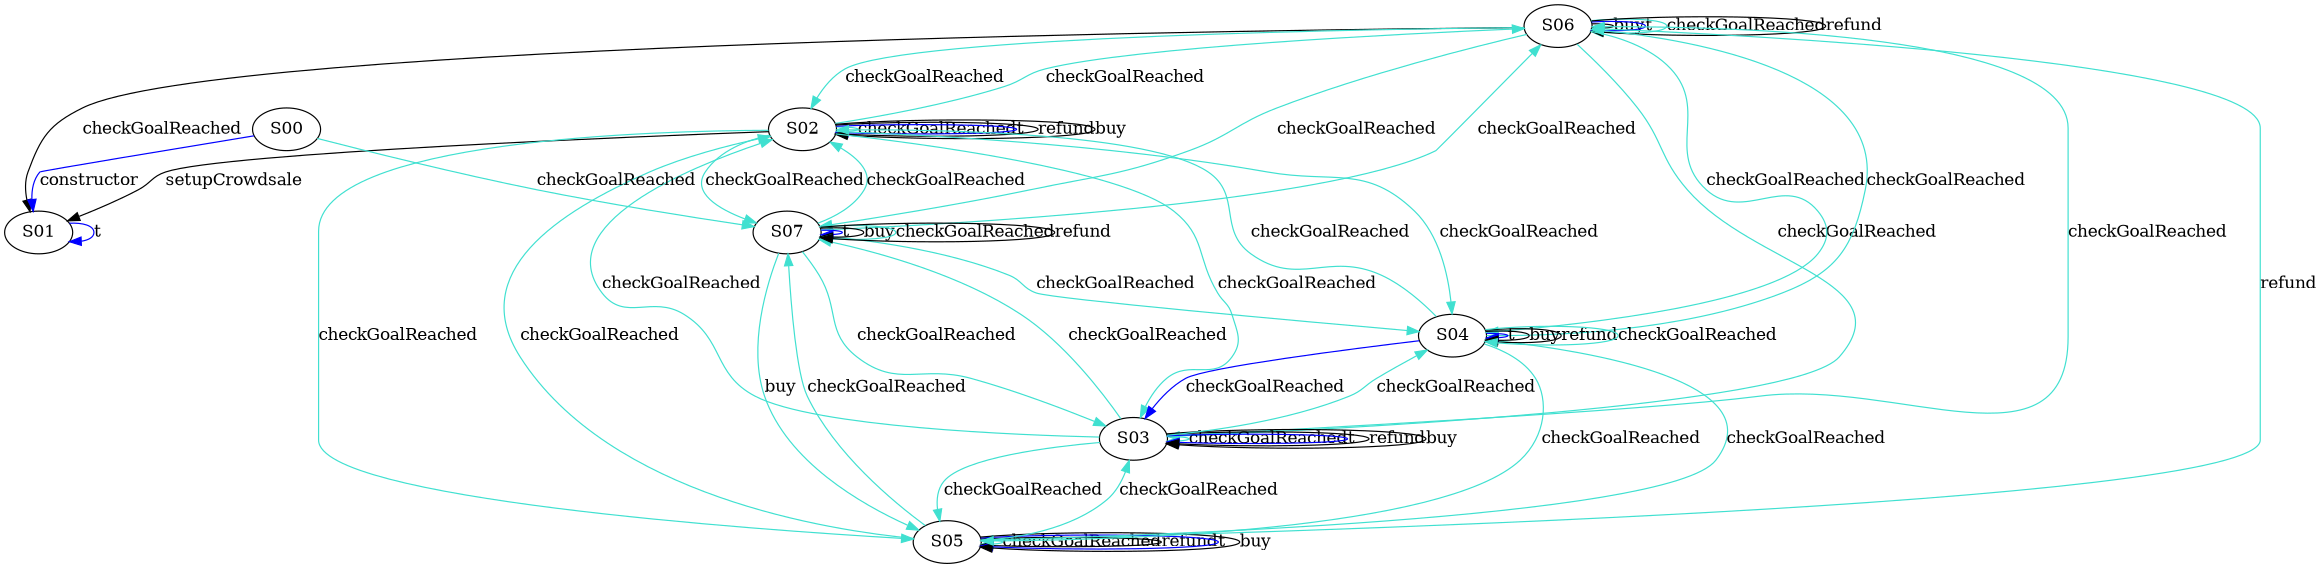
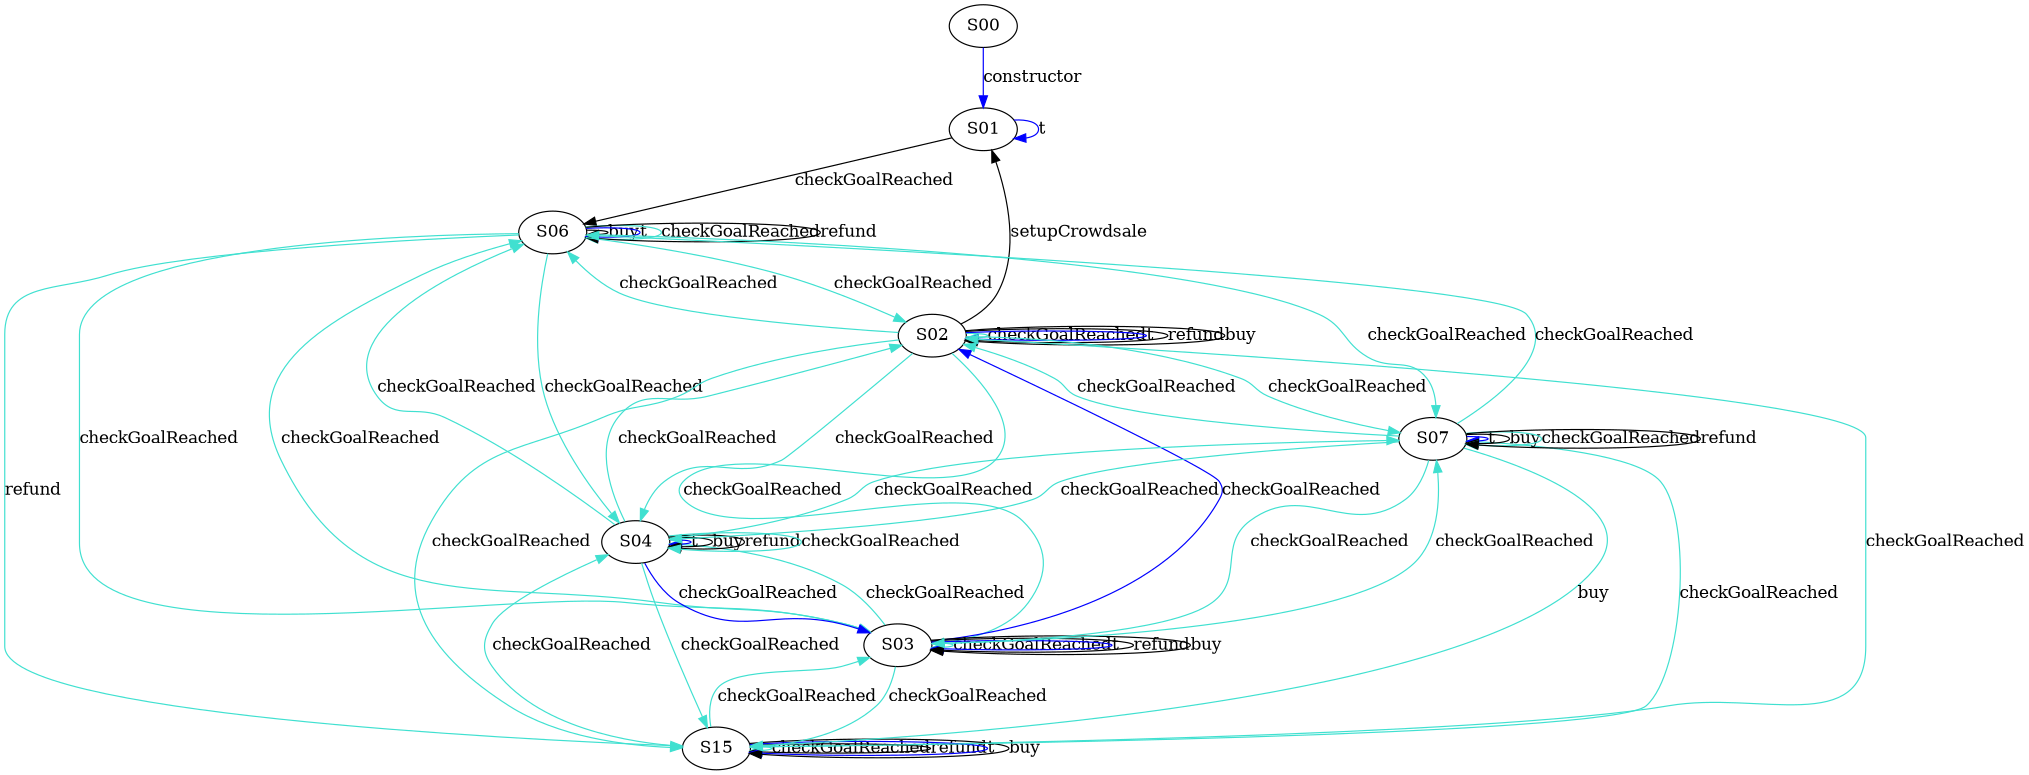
(743, 45) -> (774, 179)
(528, 188) -> (1022, 457)
(721, 361) -> (1210, 513)
(947, 542) -> (716, 748)
